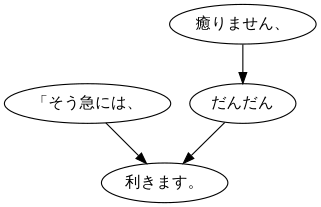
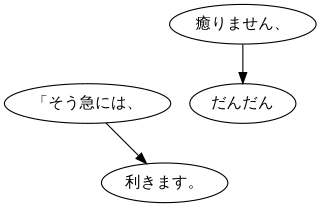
(208, 139) -> none
